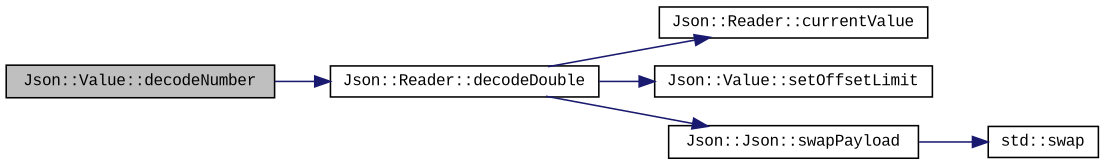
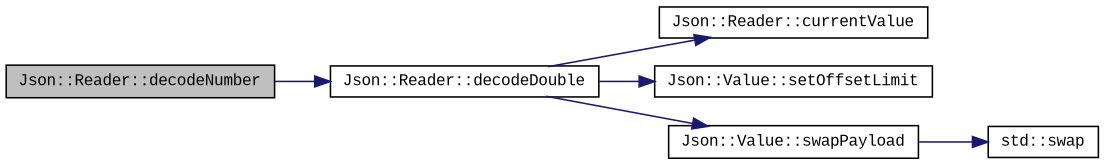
(140, 81) -> (140, 81)
(794, 142) -> (794, 142)
